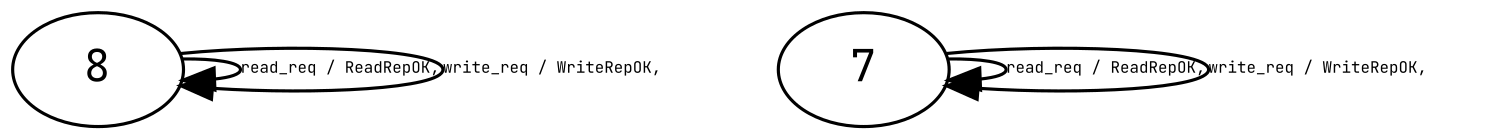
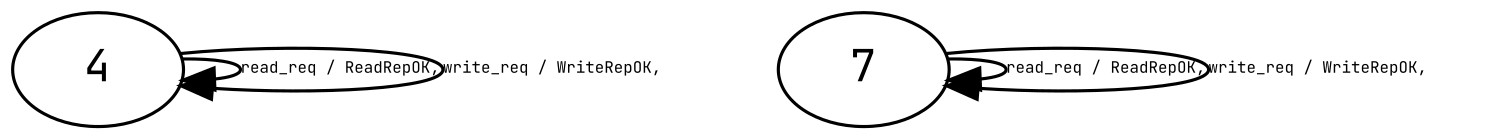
(98, 70) -> (98, 70)
